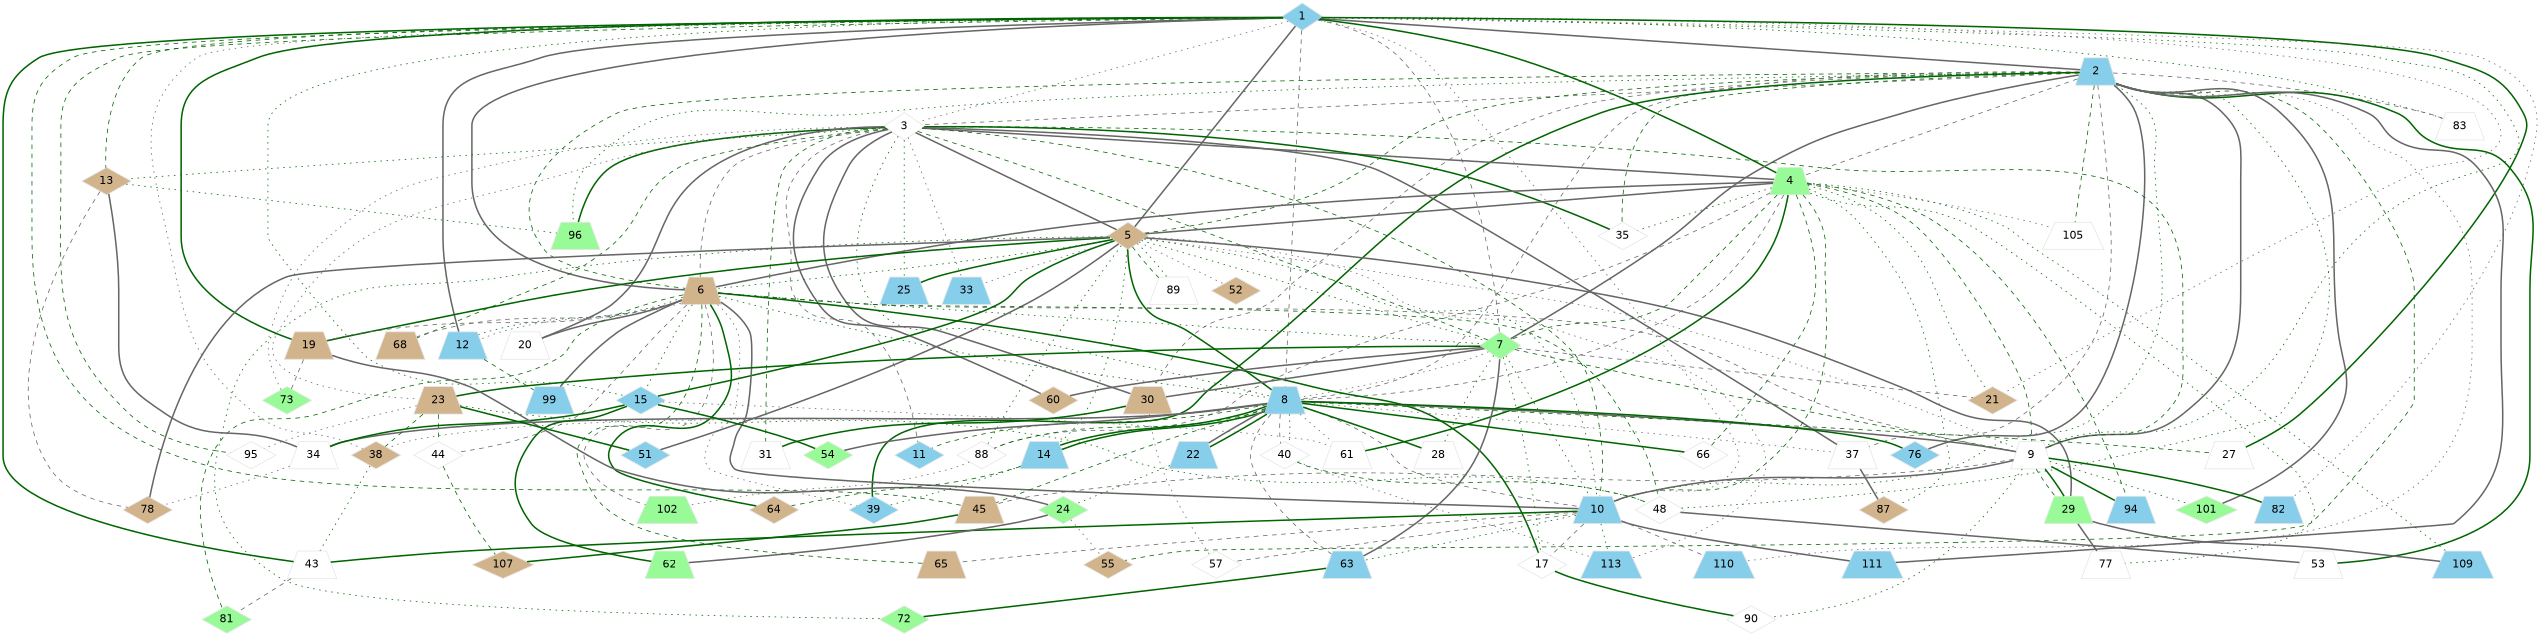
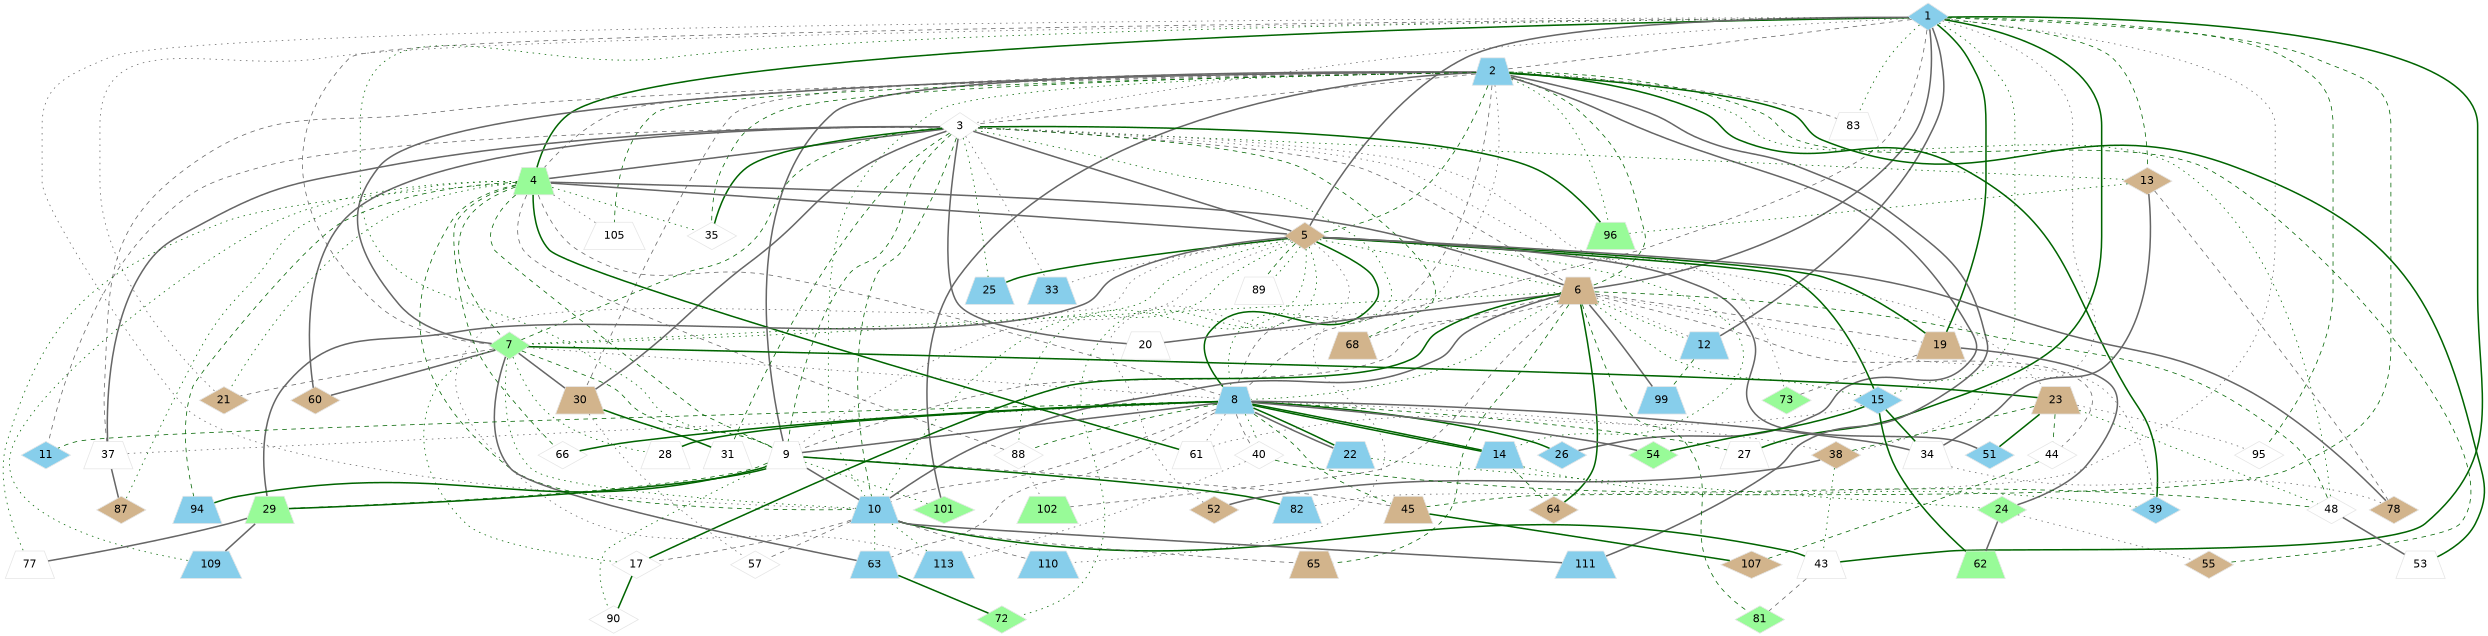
(1700, 44) -> (1710, 44)
(1915, 455) -> (1562, 455)
none -> (1539, 481)
